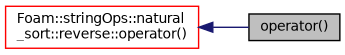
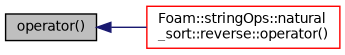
(231, 27) -> (129, 27)
